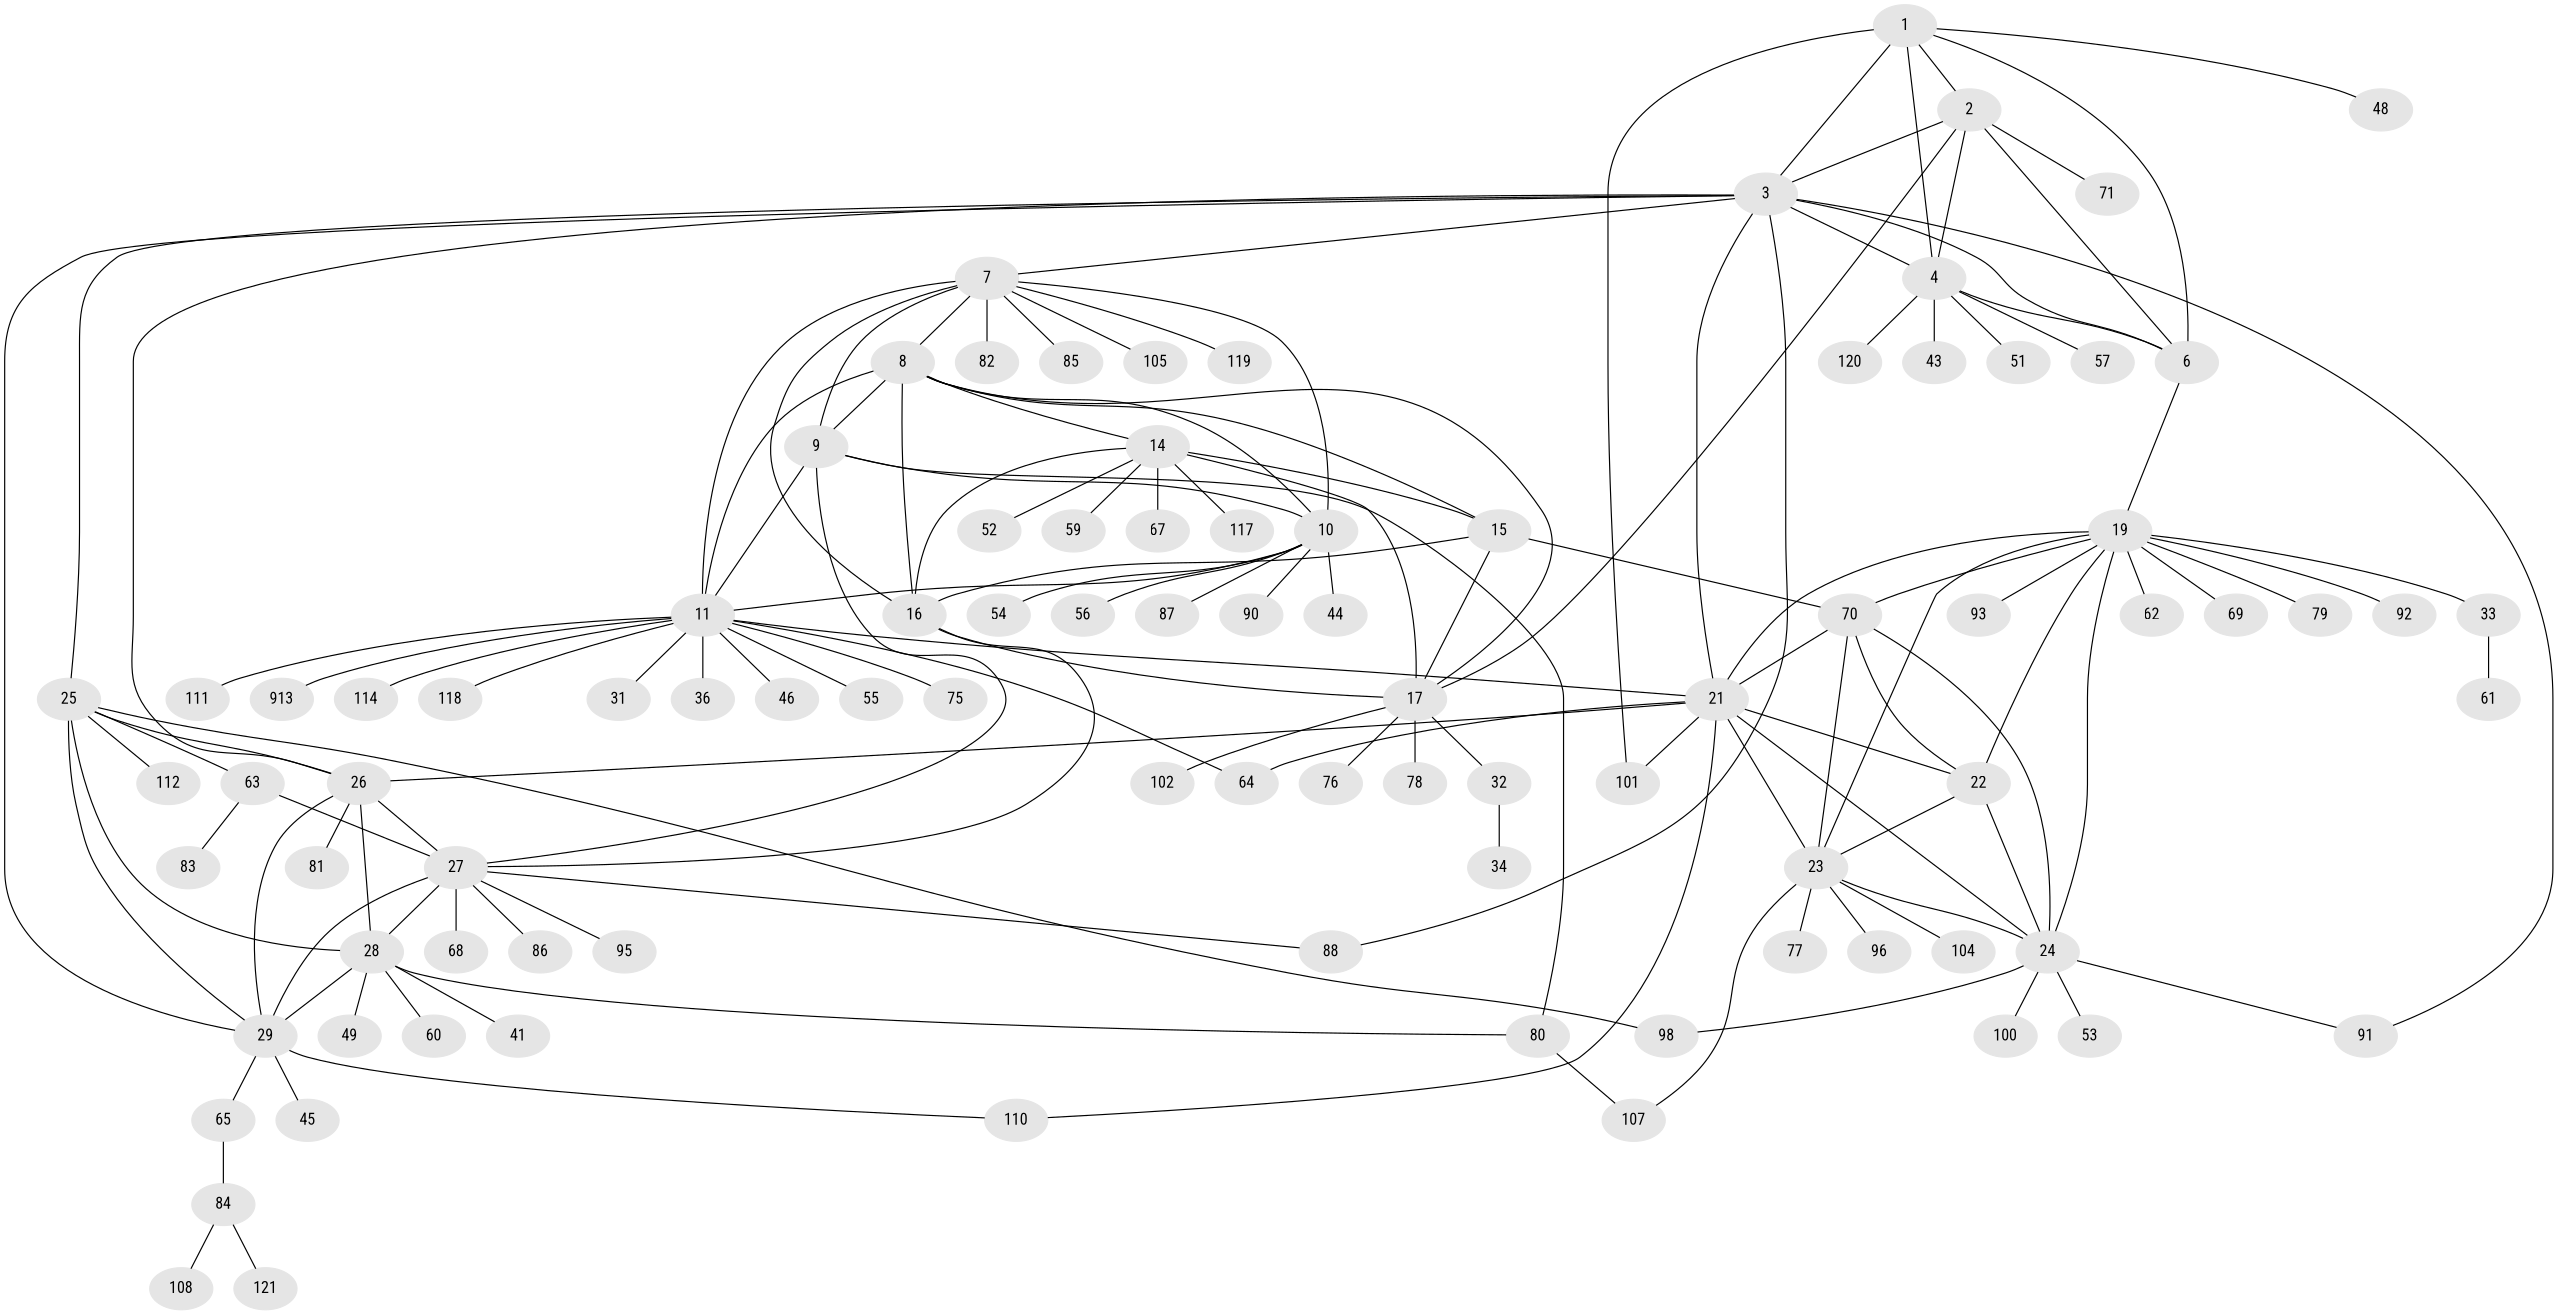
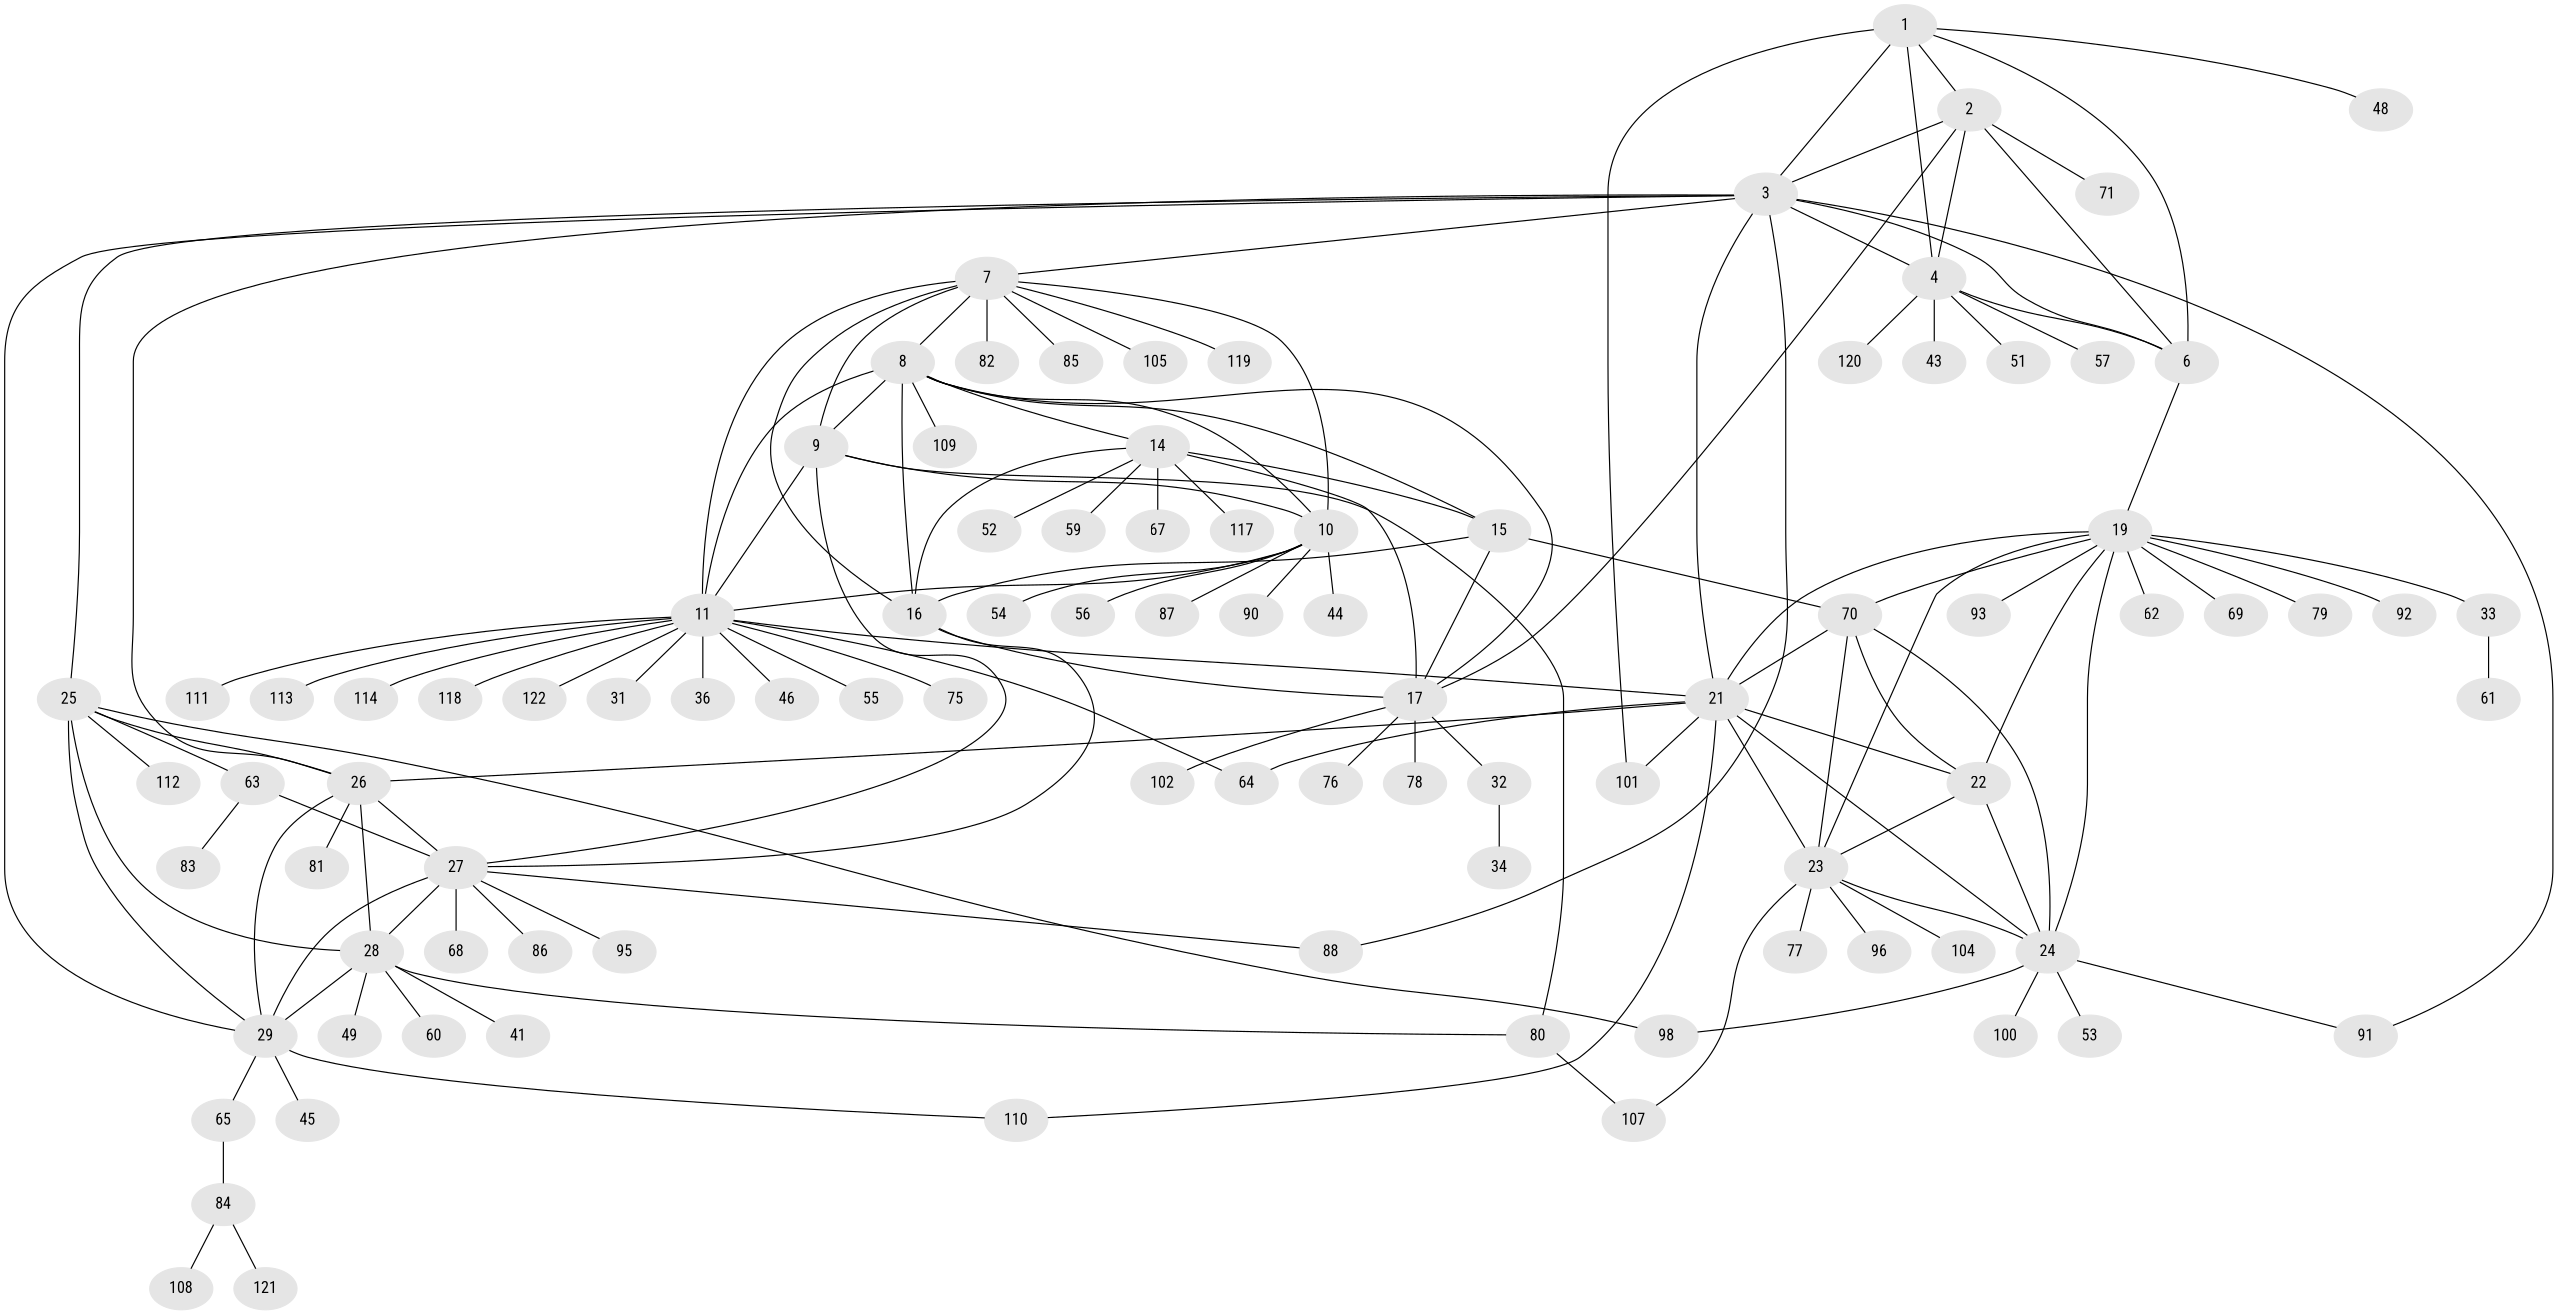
none -> (945, 447)
(282, 699) -> (282, 699)
none -> (534, 699)
